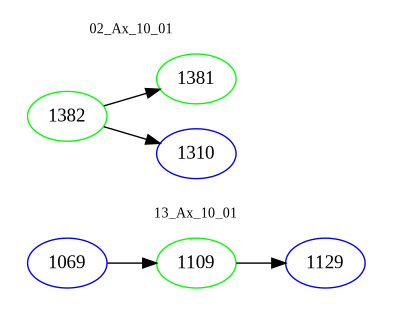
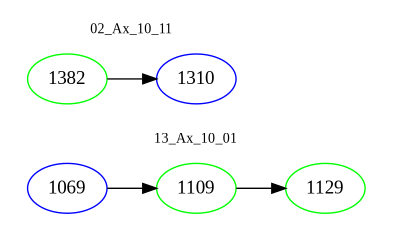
(132, 30) -> (132, 30)
(196, 79) -> none
(325, 263) -> (325, 188)
